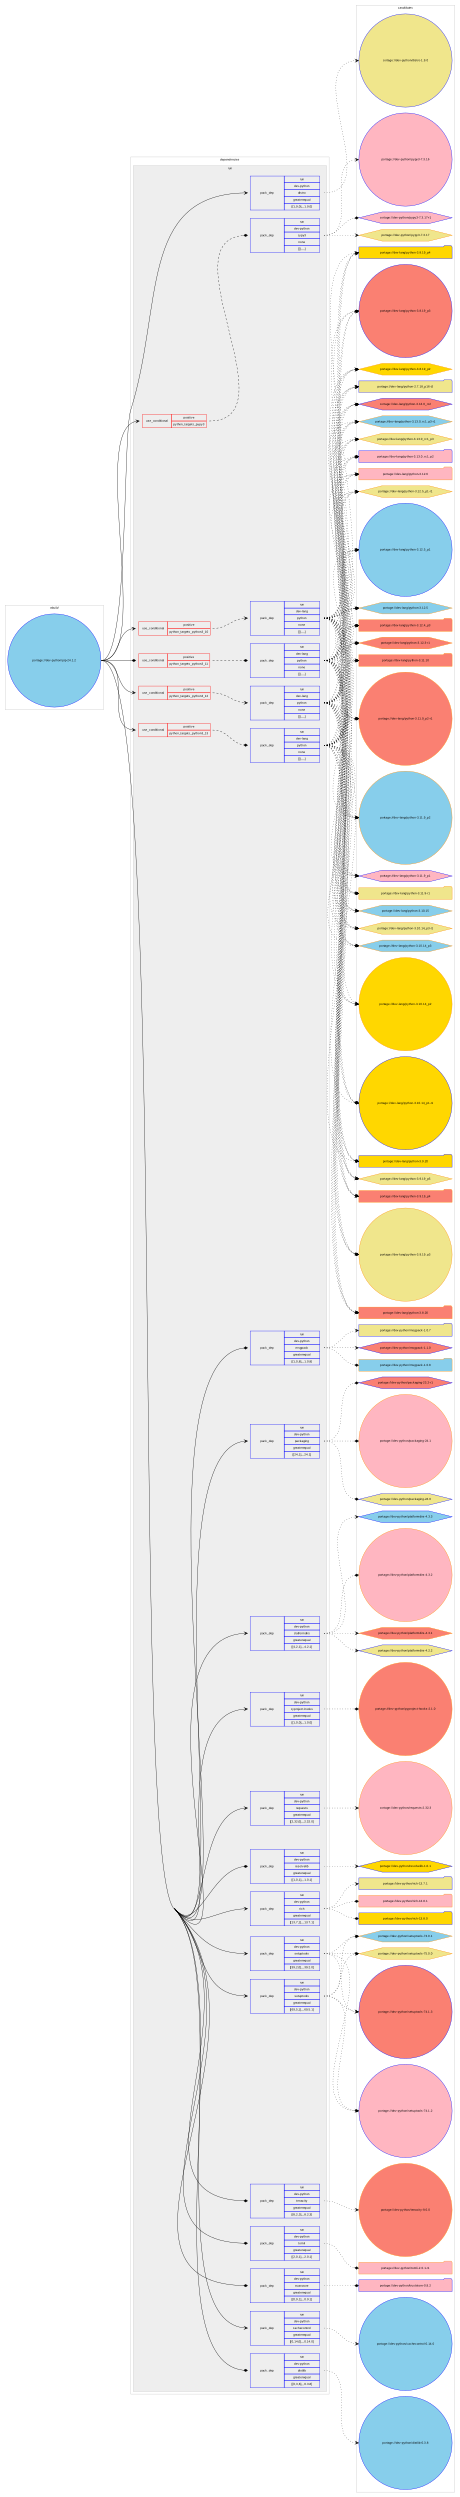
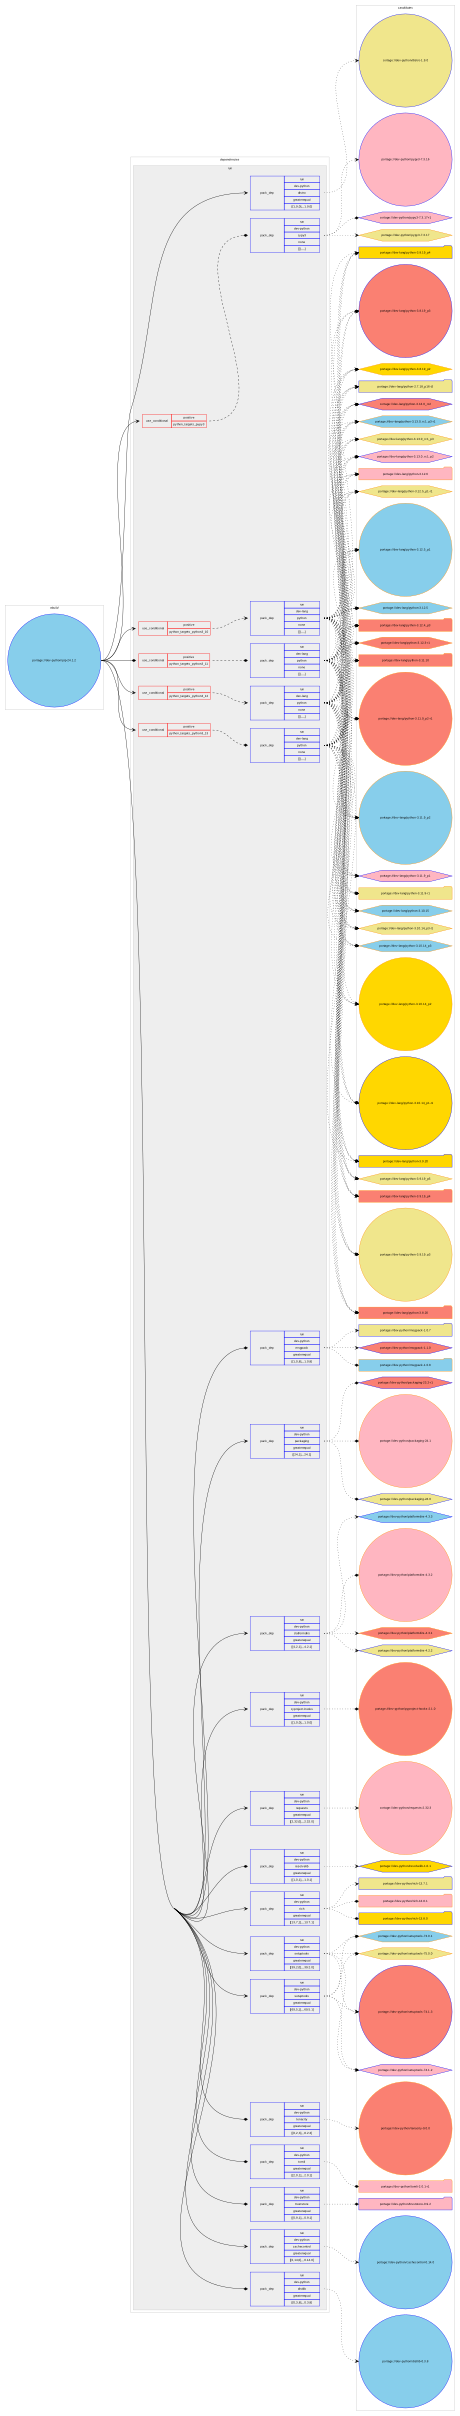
(405, 457) -> (405, 457)
(405, 550) -> (405, 550)
(405, 2111) -> (405, 2070)
